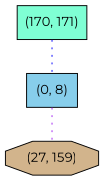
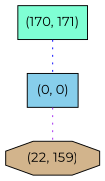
(52, 90) -> (53, 90)
(52, 158) -> (53, 158)
